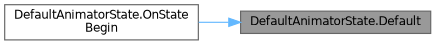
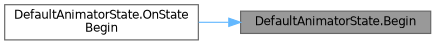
(336, 22) -> (336, 22)
